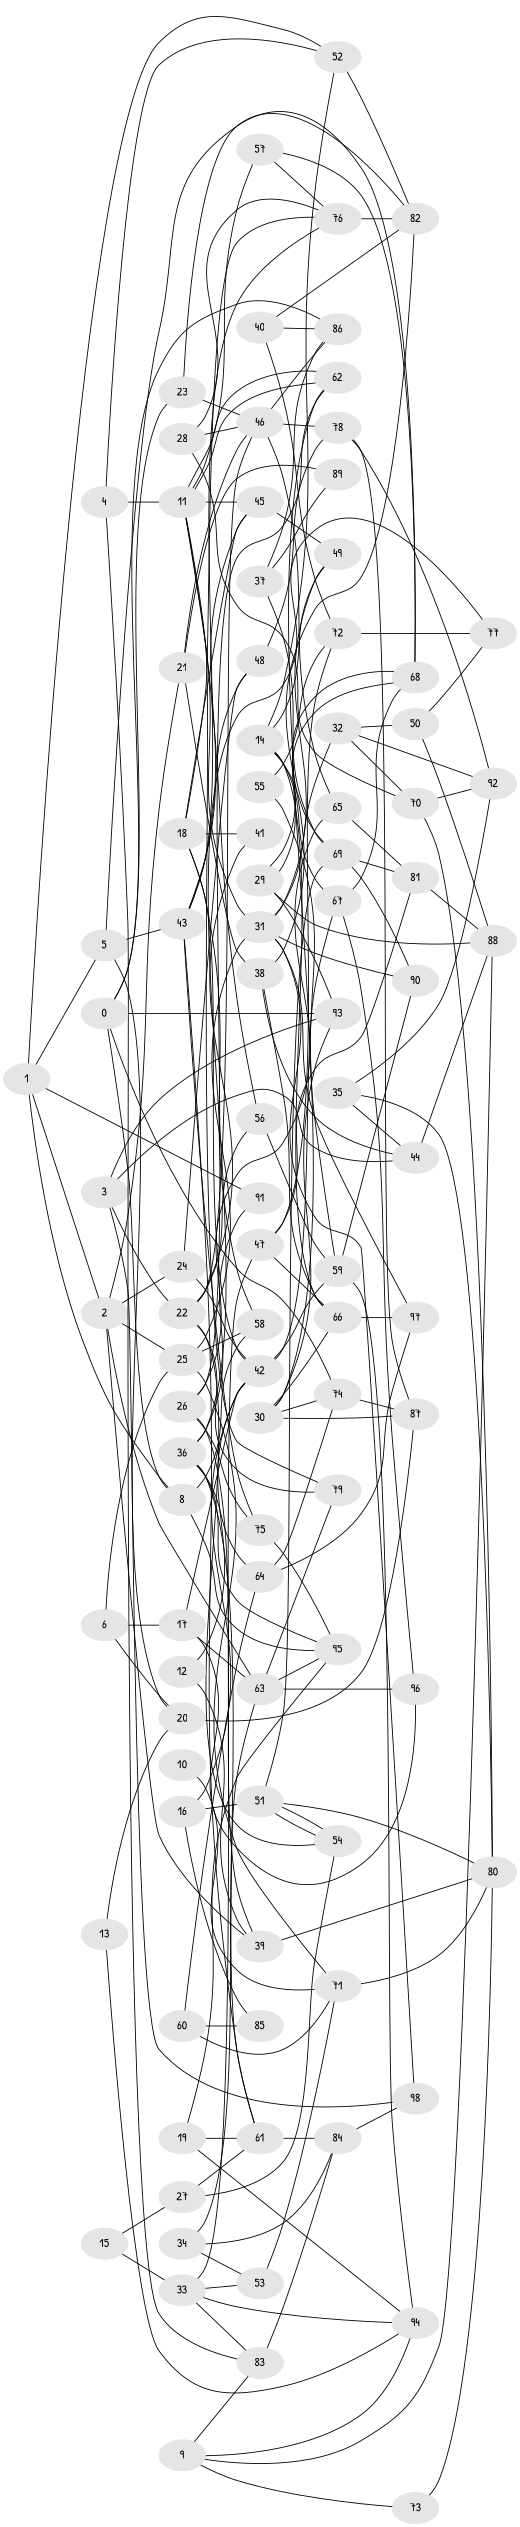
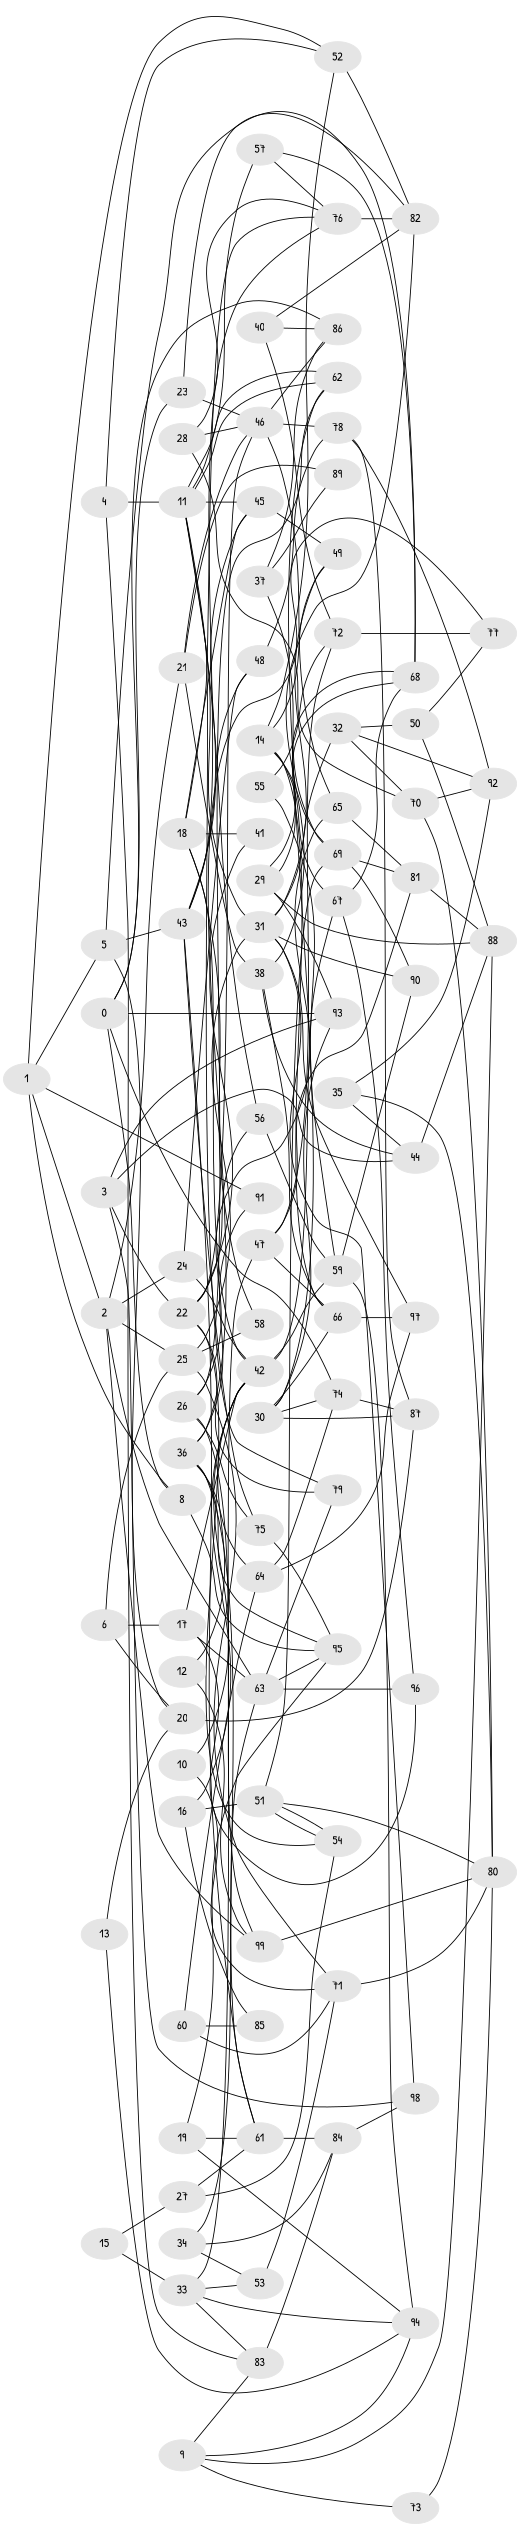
(221, 1412) -> none
none -> (221, 1568)
(260, 1947) -> (260, 1947)
